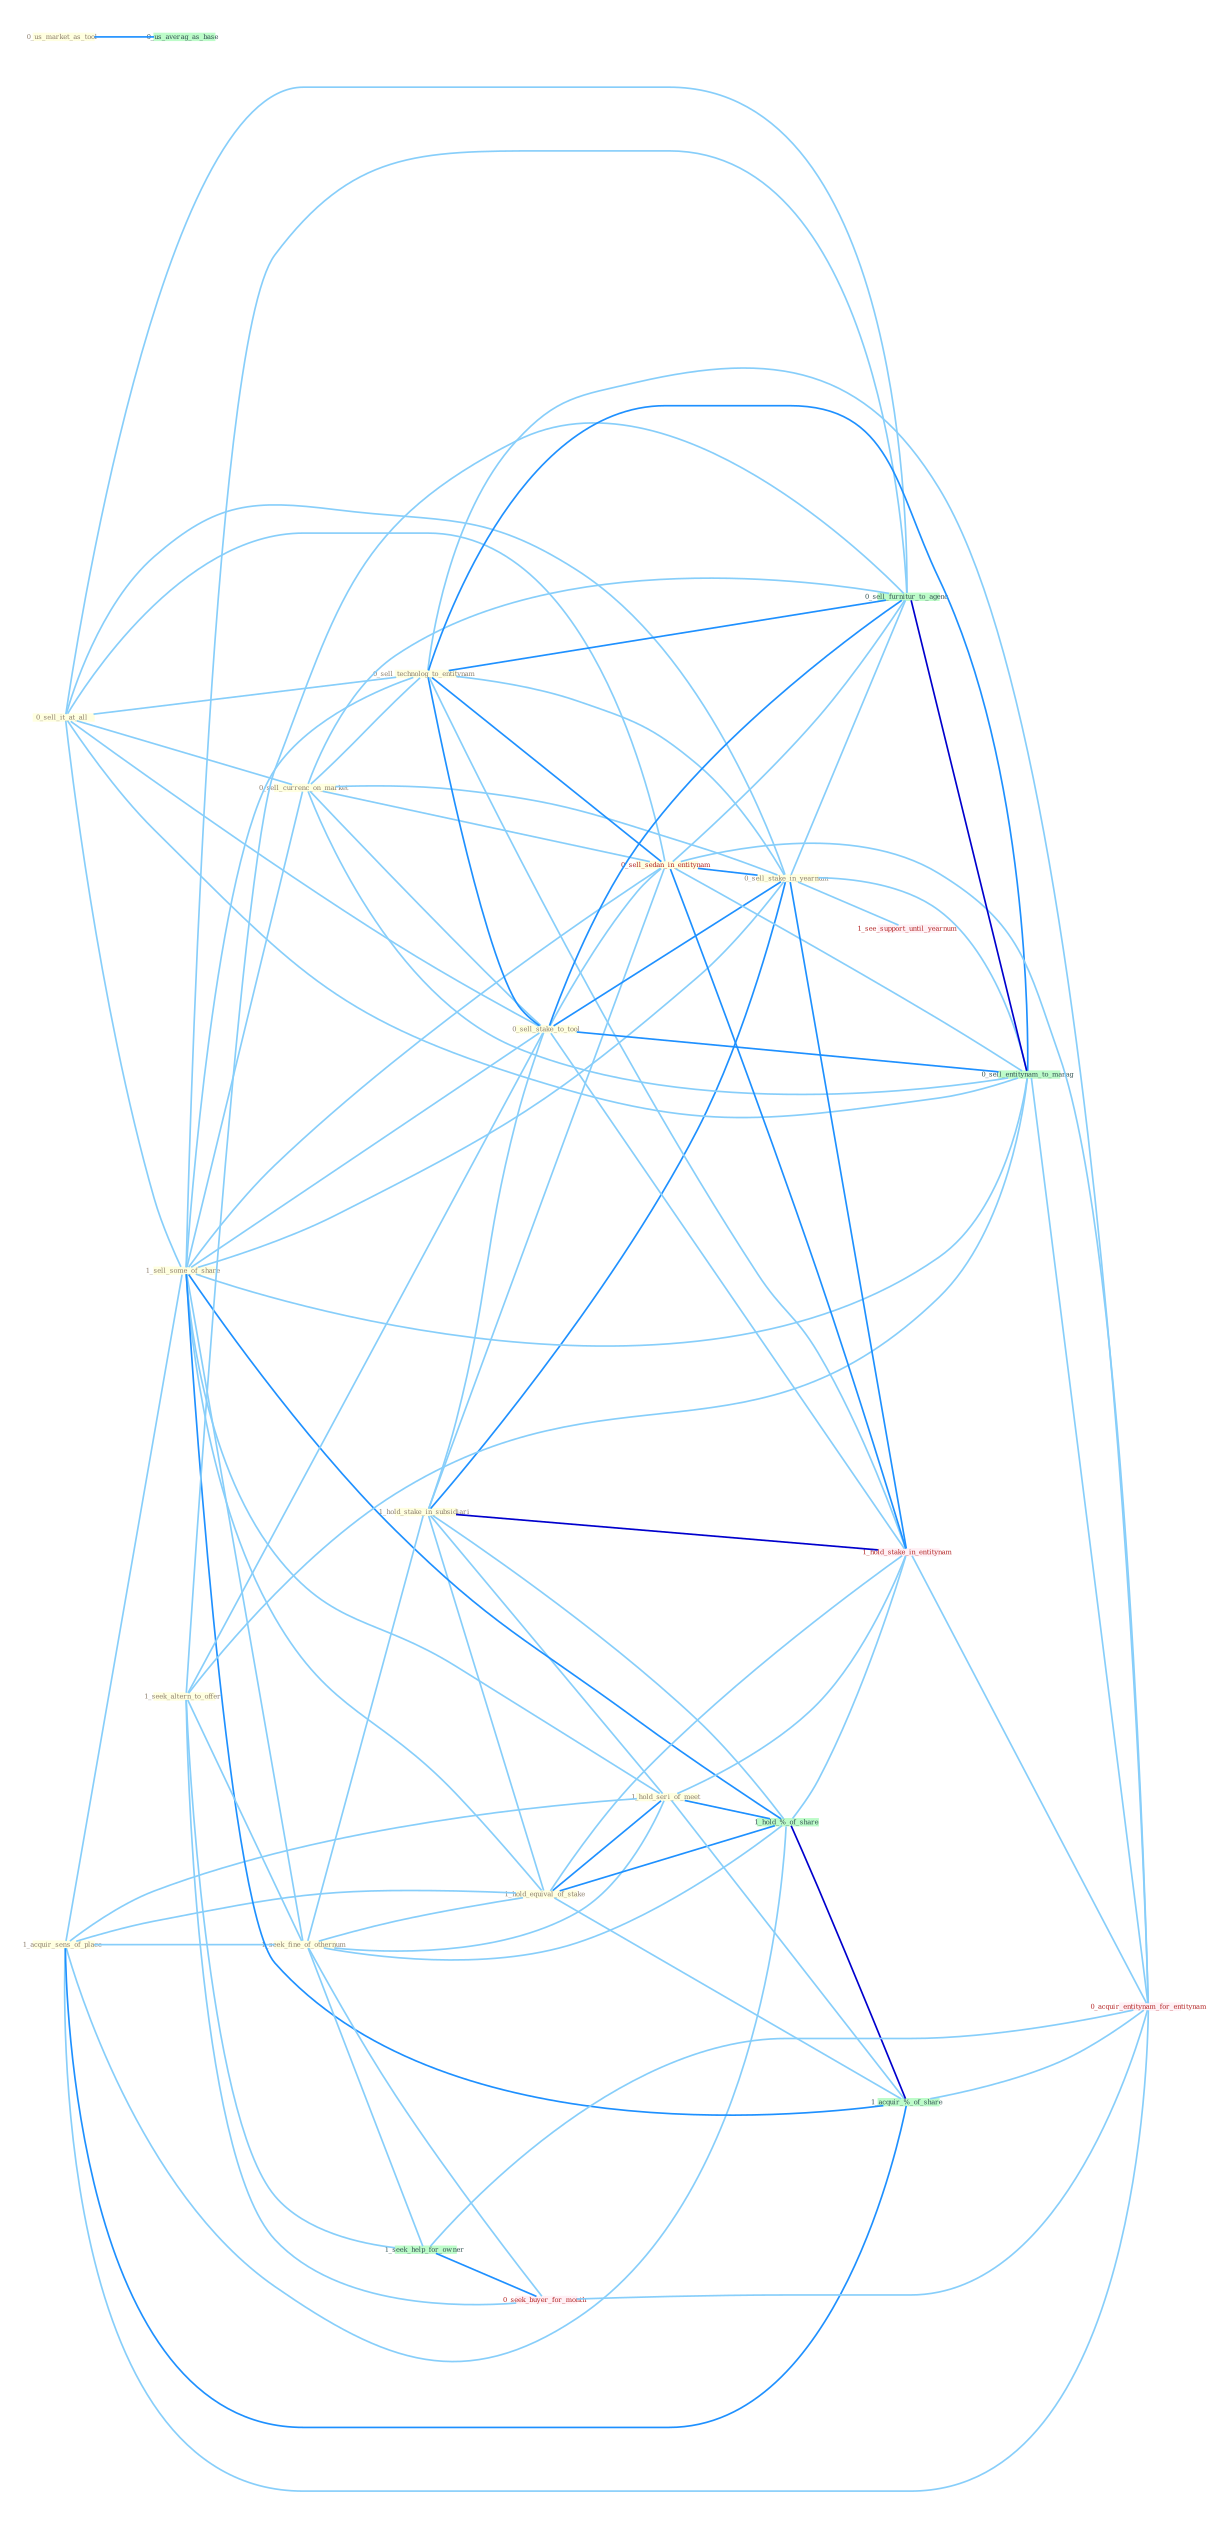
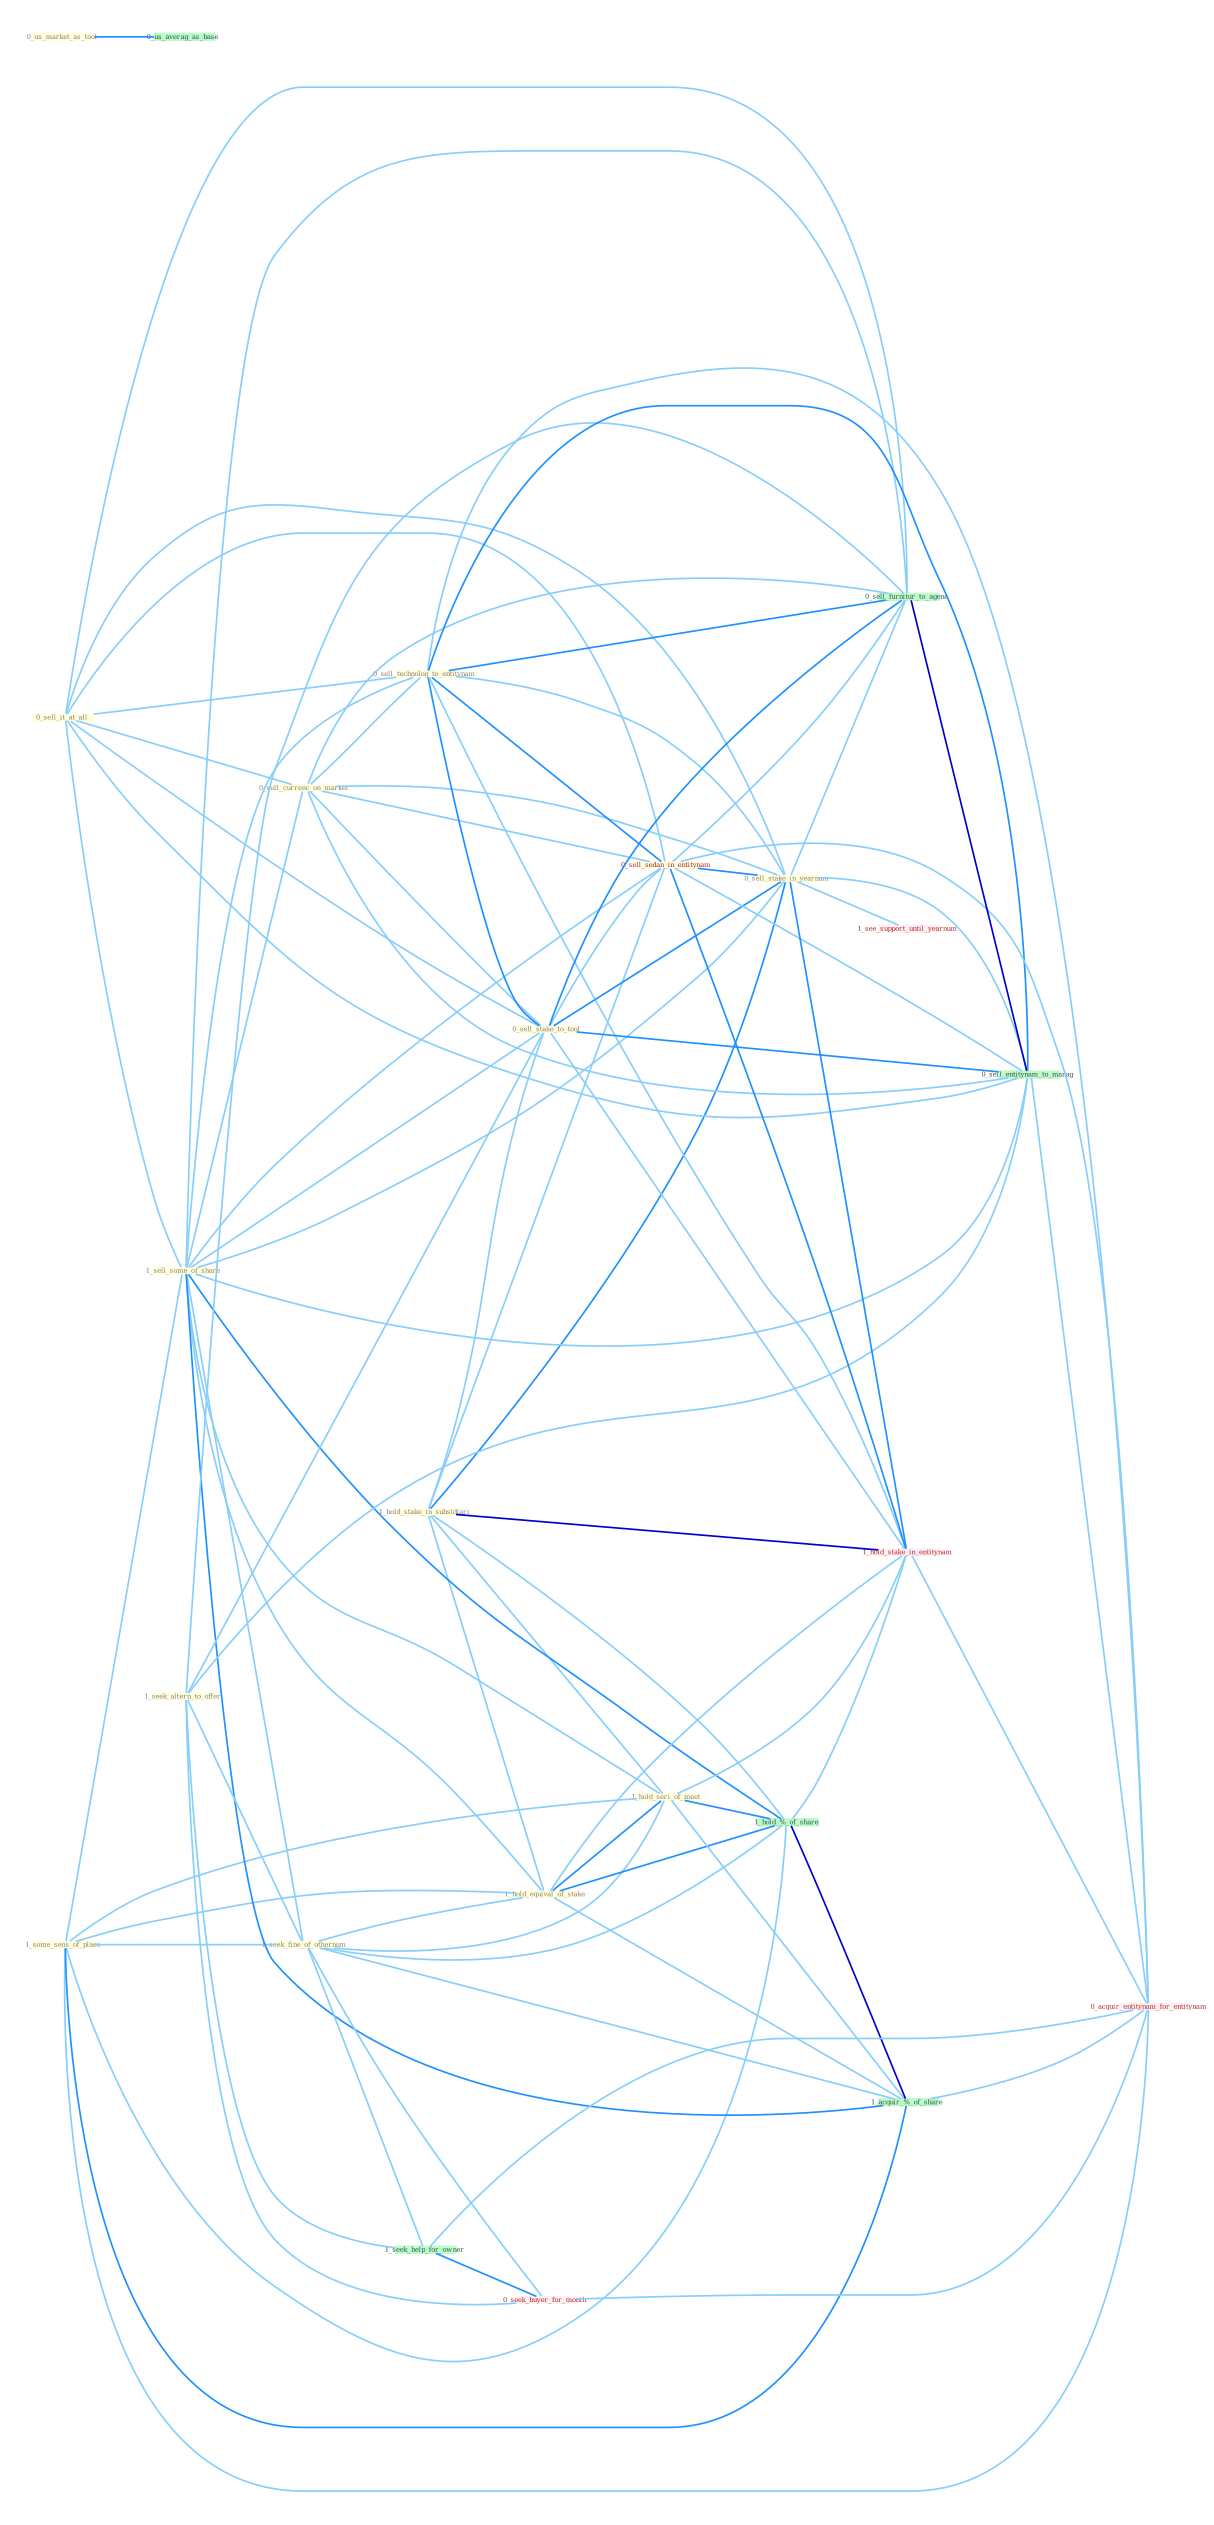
(363, 1739) -> (607, 2023)
(64, 1945) -> (64, 1945)
